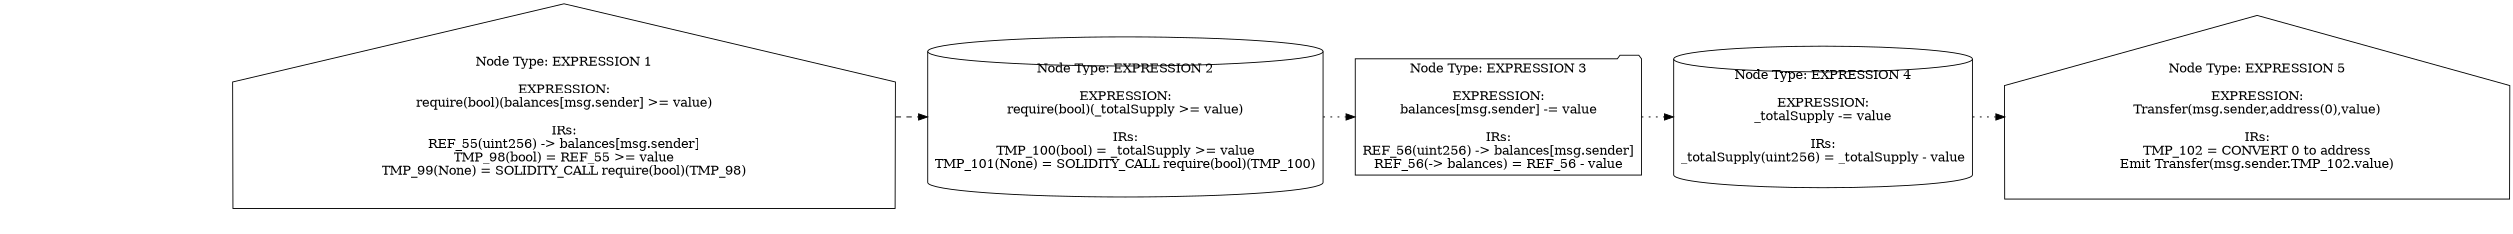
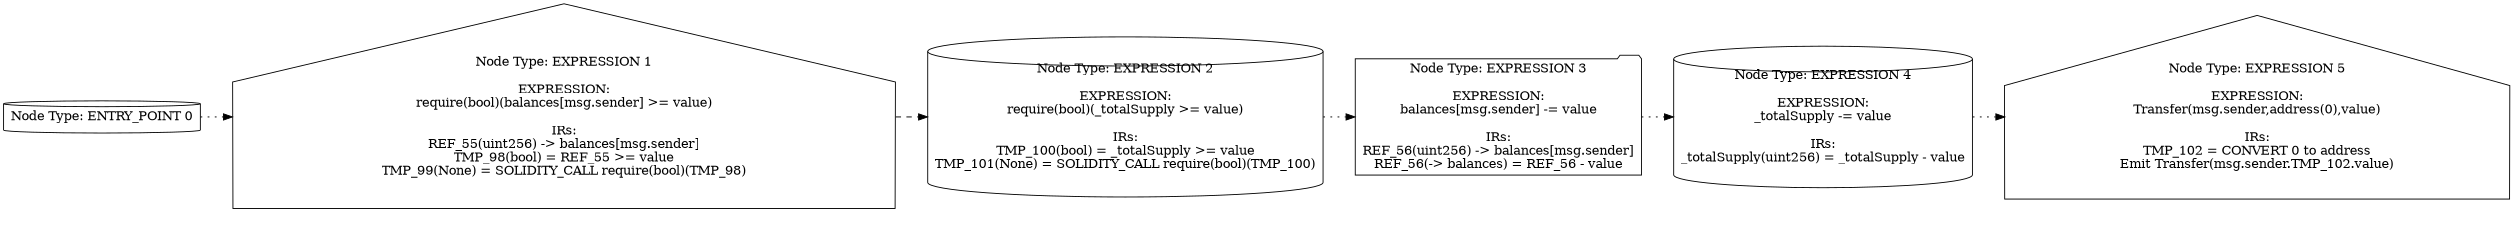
none -> (102, 117)
